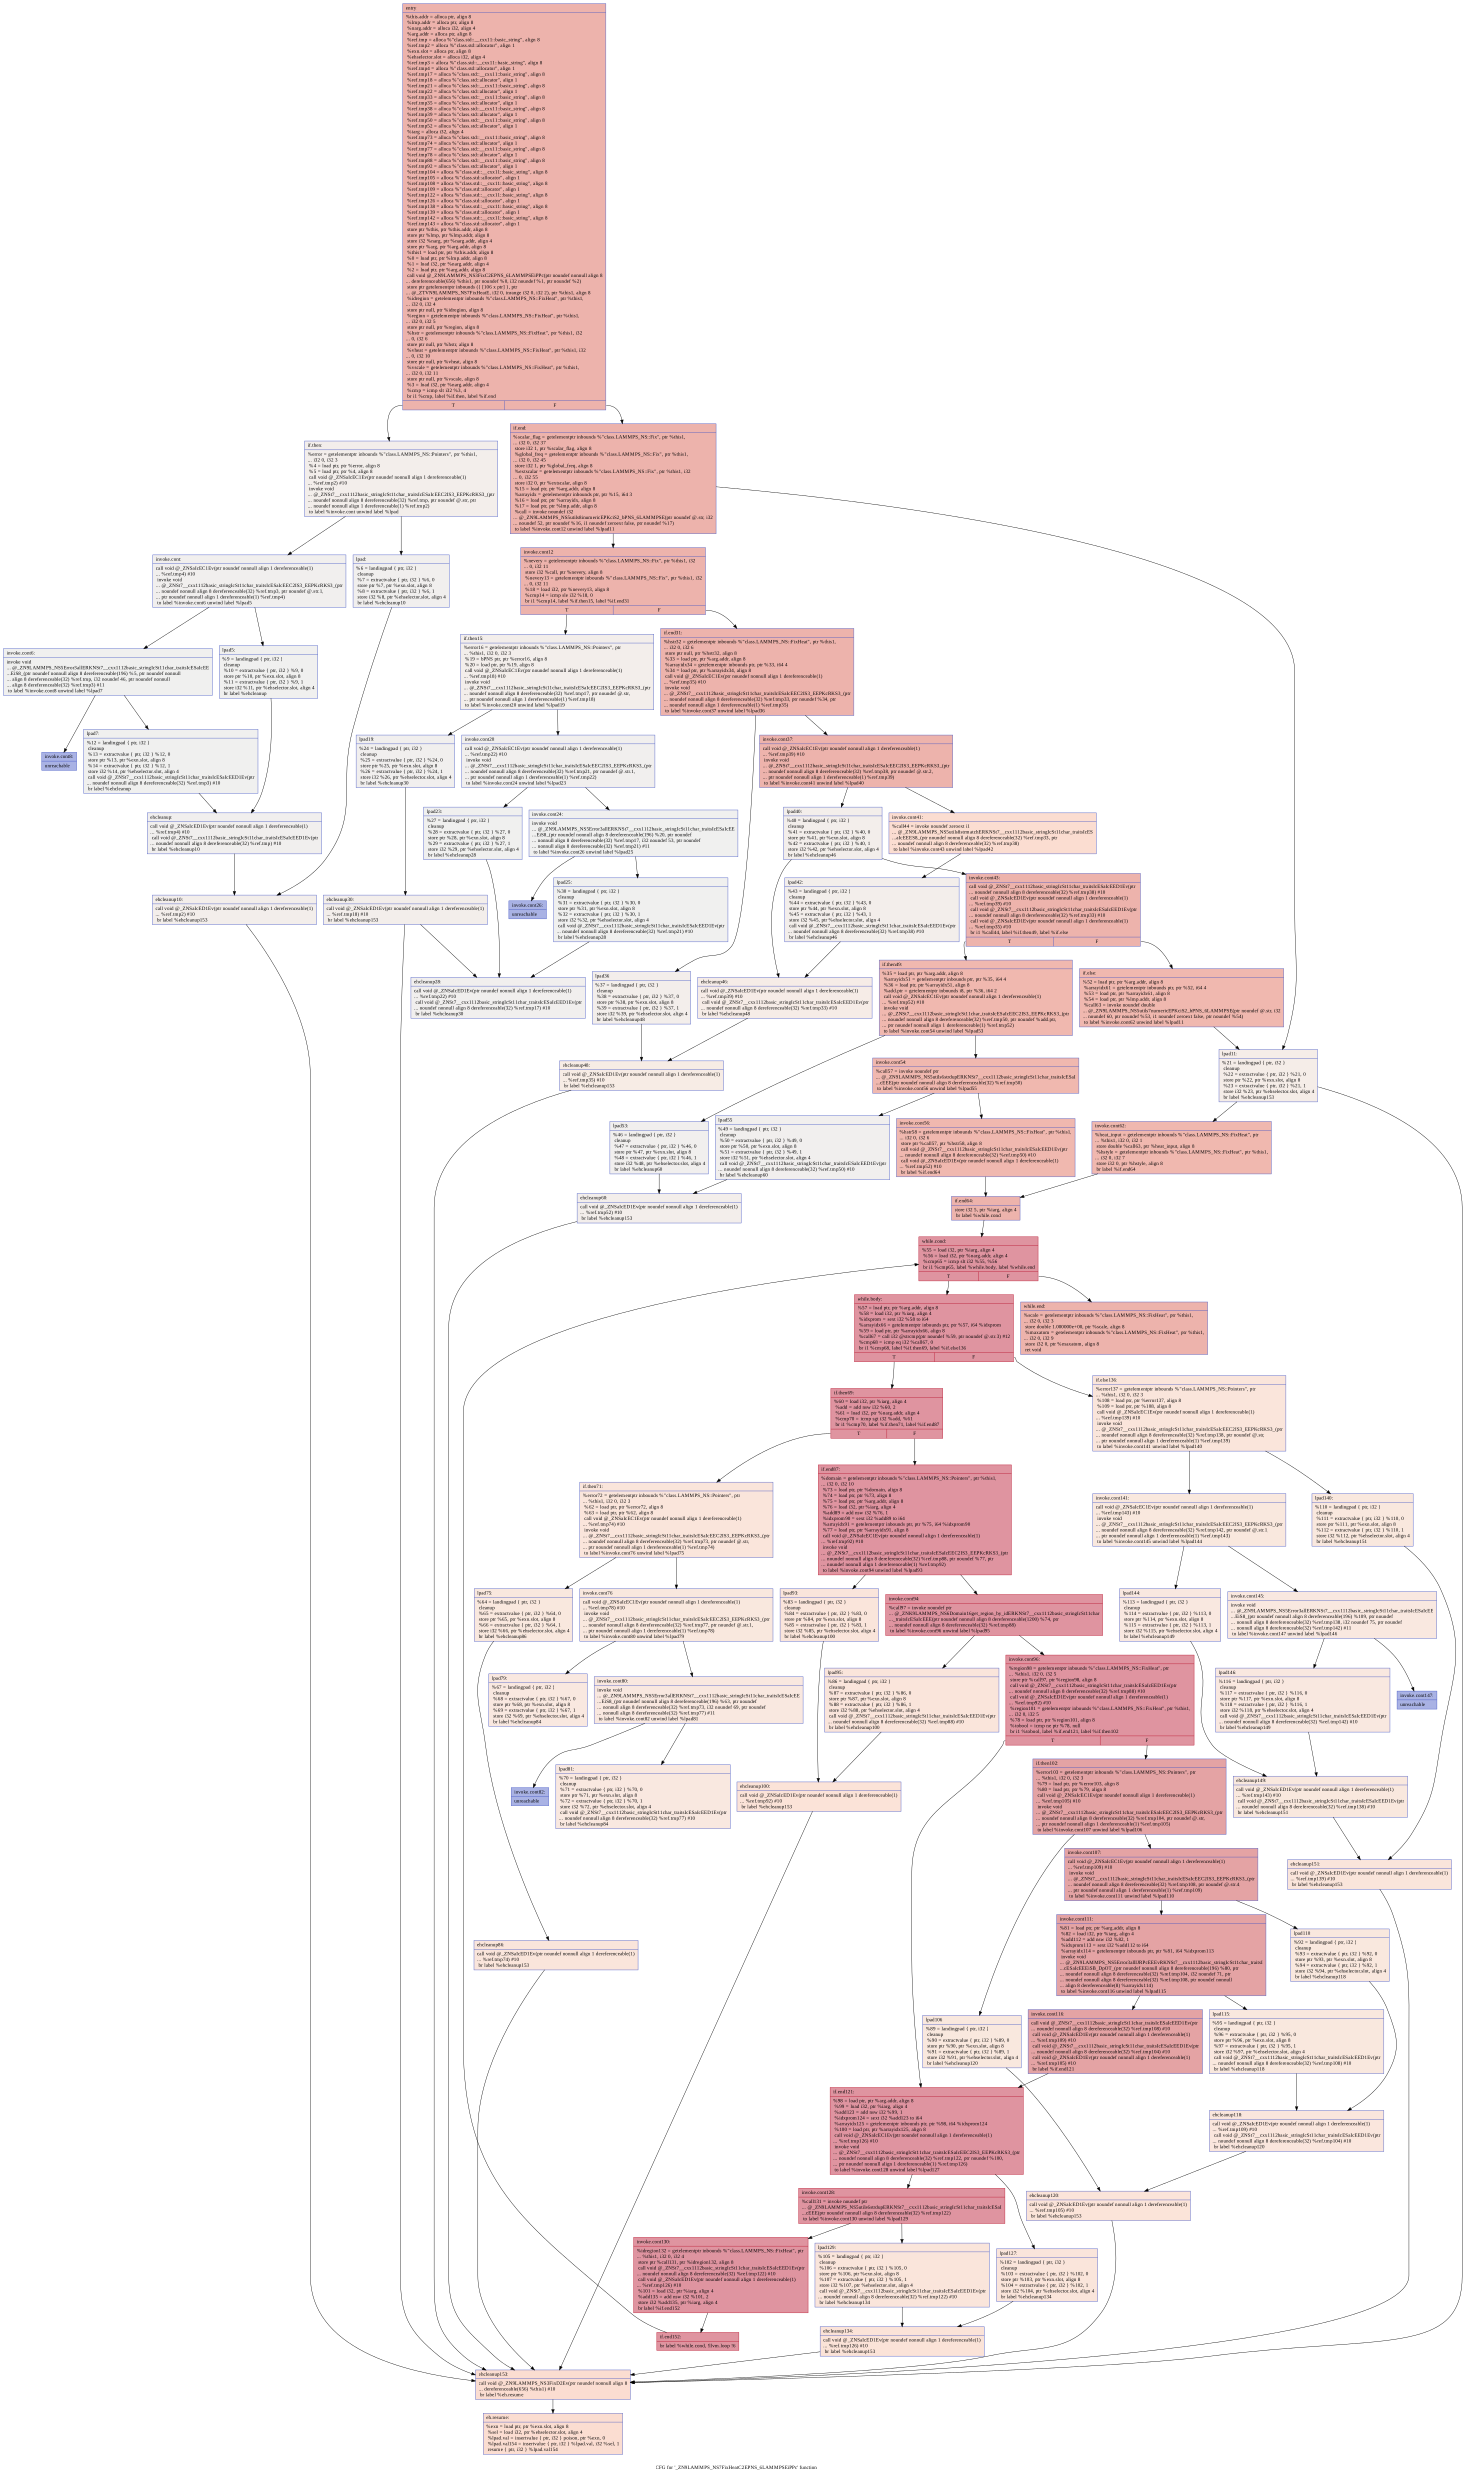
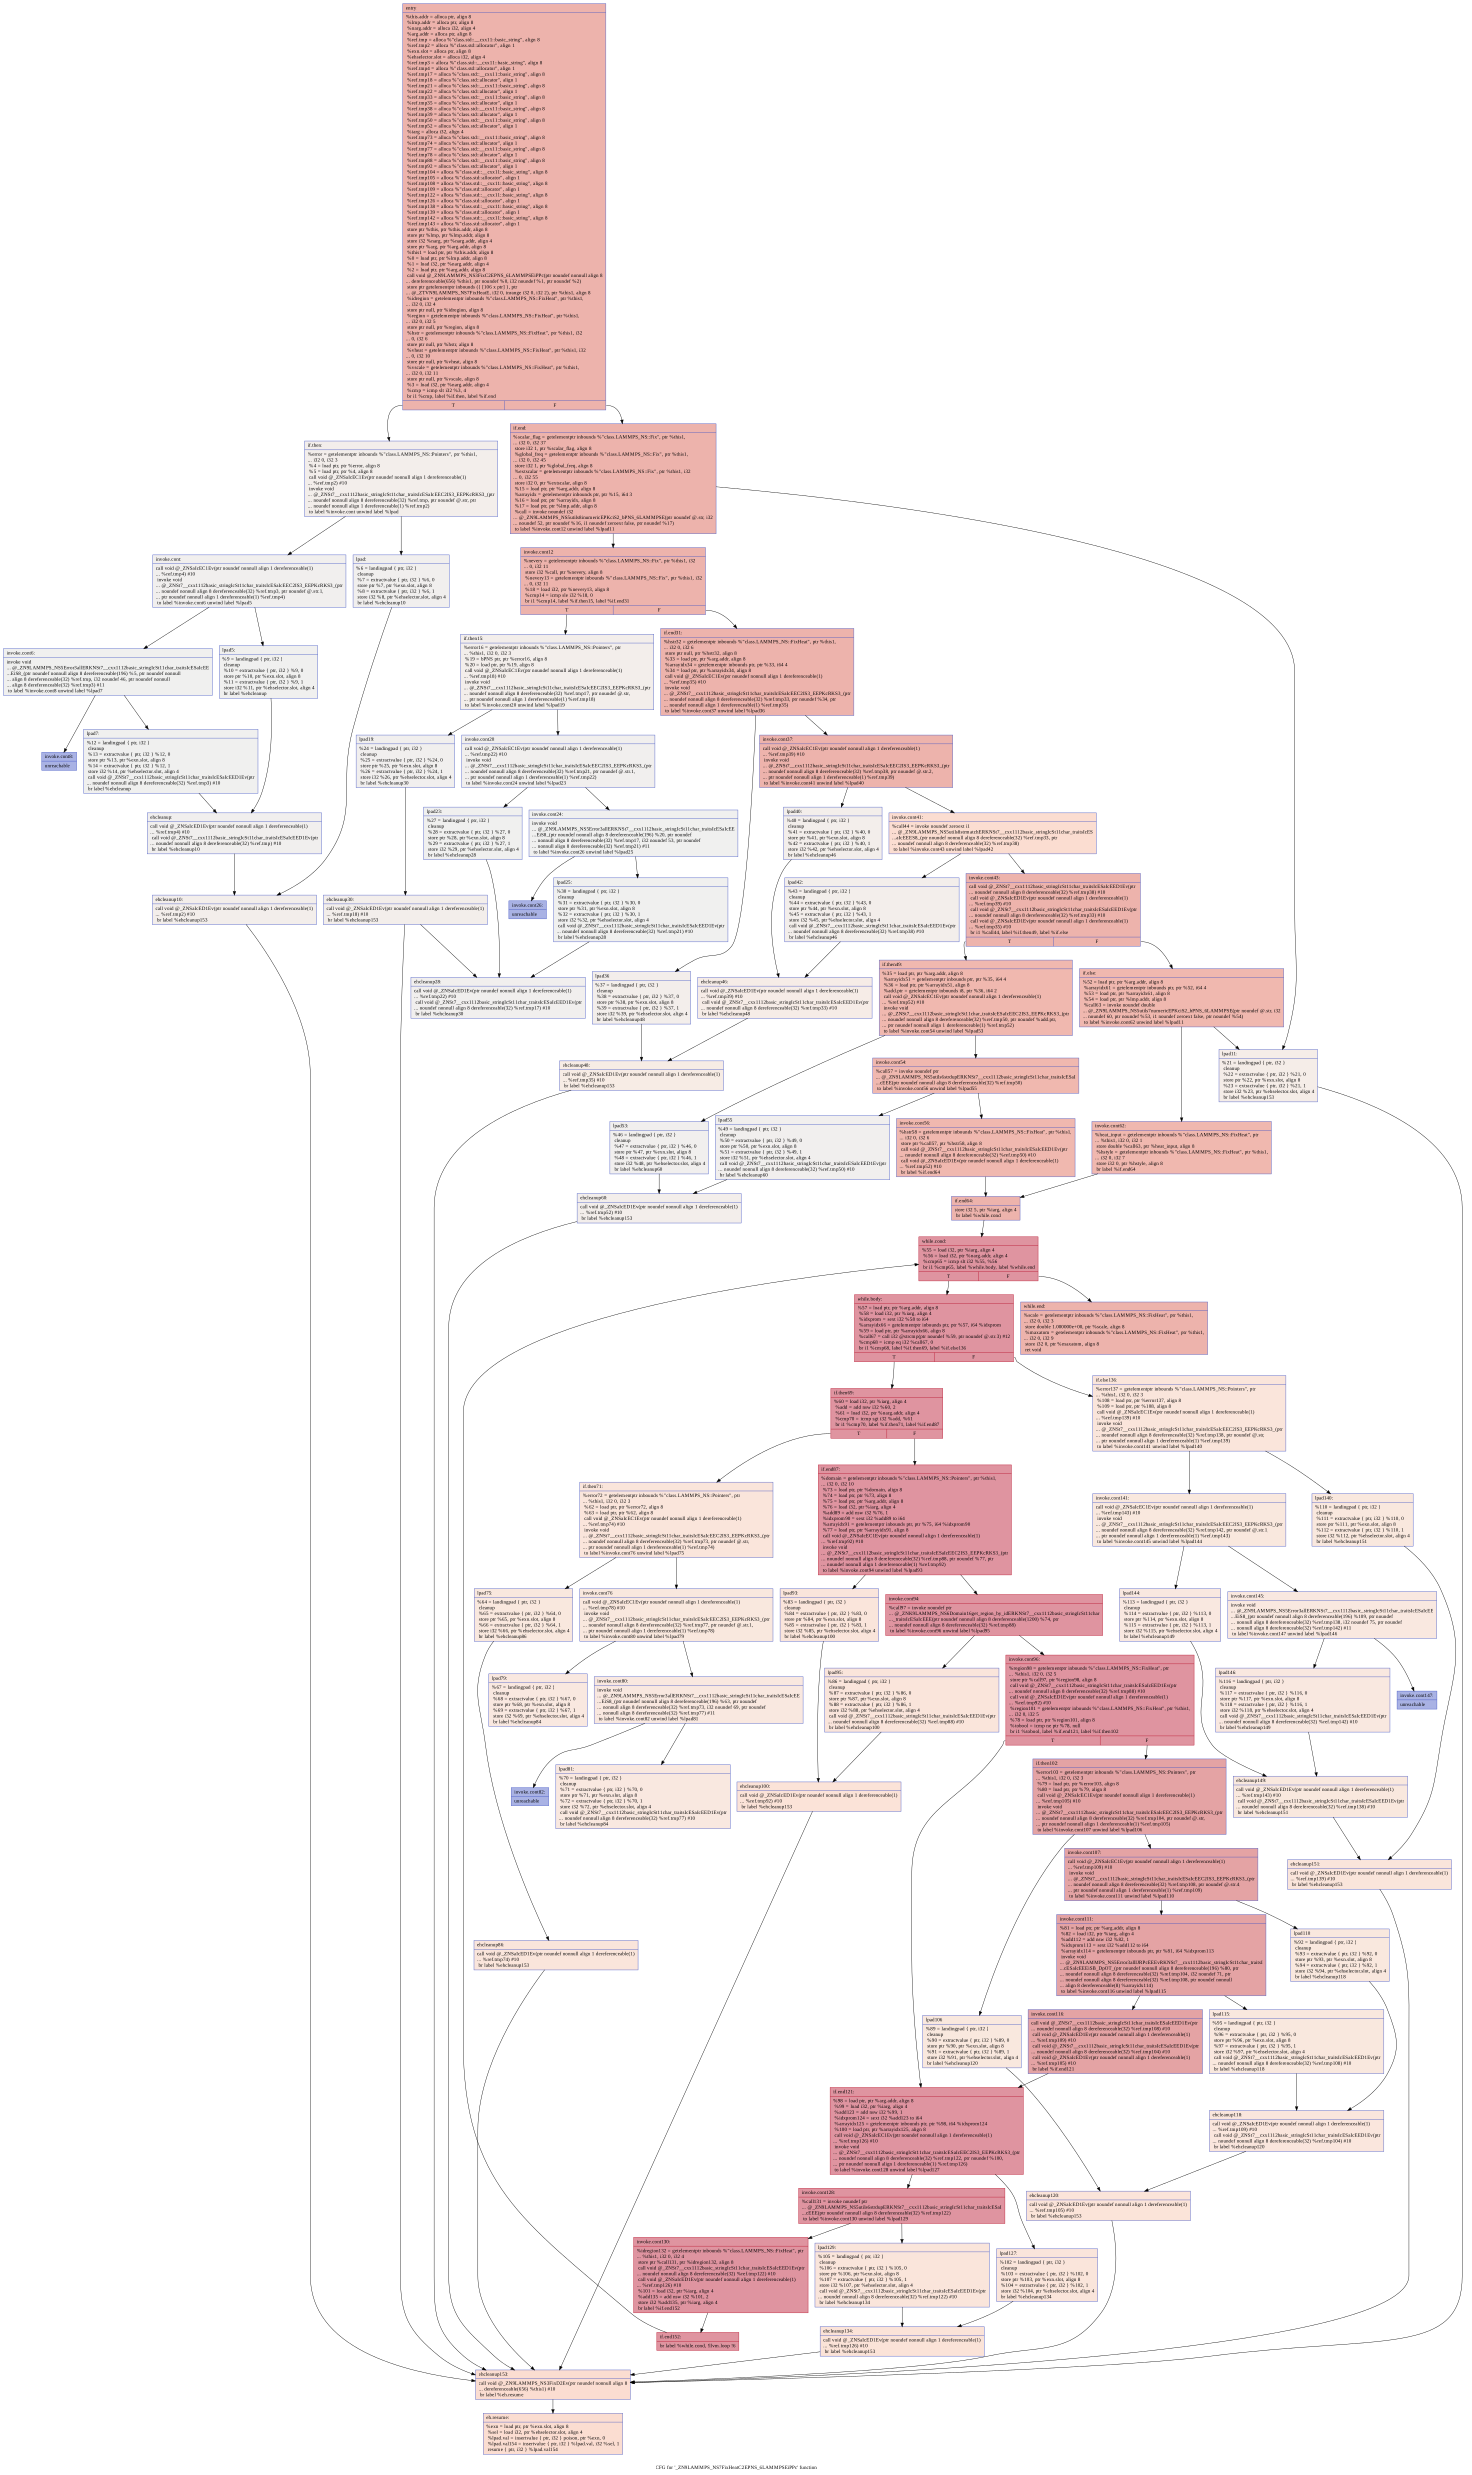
(922, 867) -> (1015, 862)
(1226, 1110) -> (1182, 1072)
